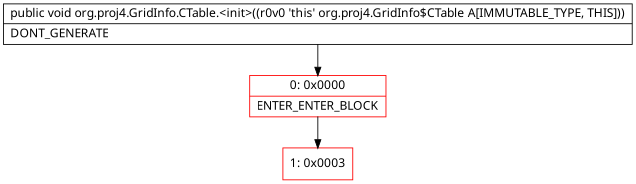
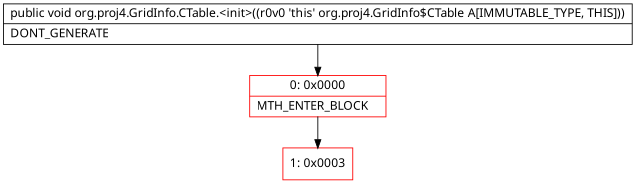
(318, 106) -> (313, 106)
